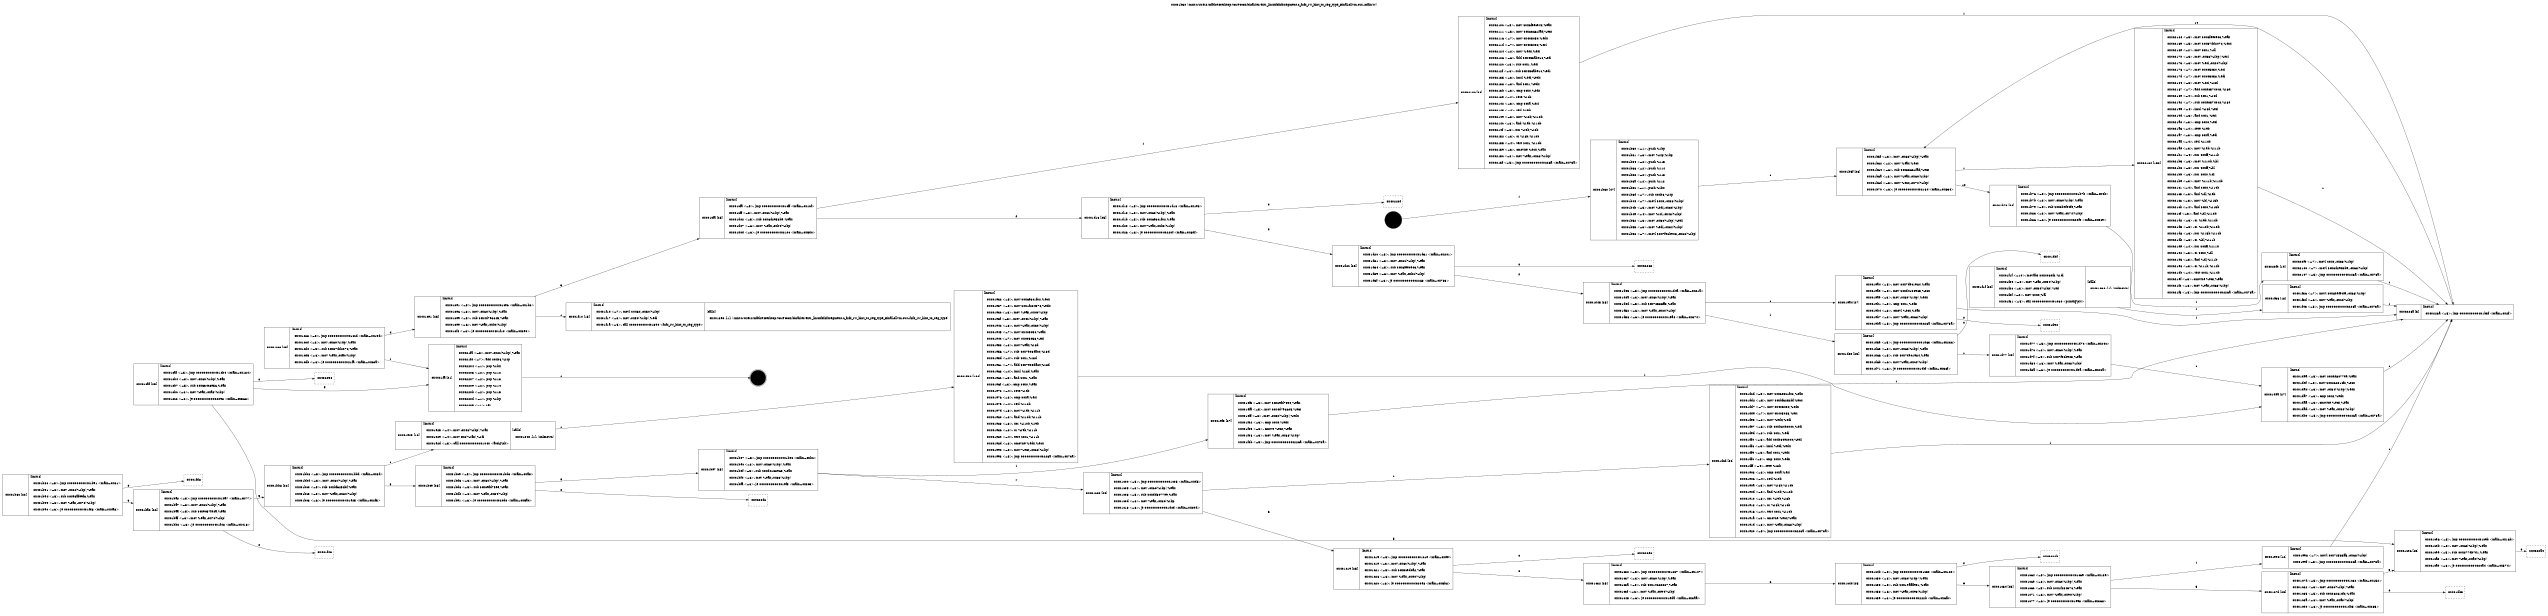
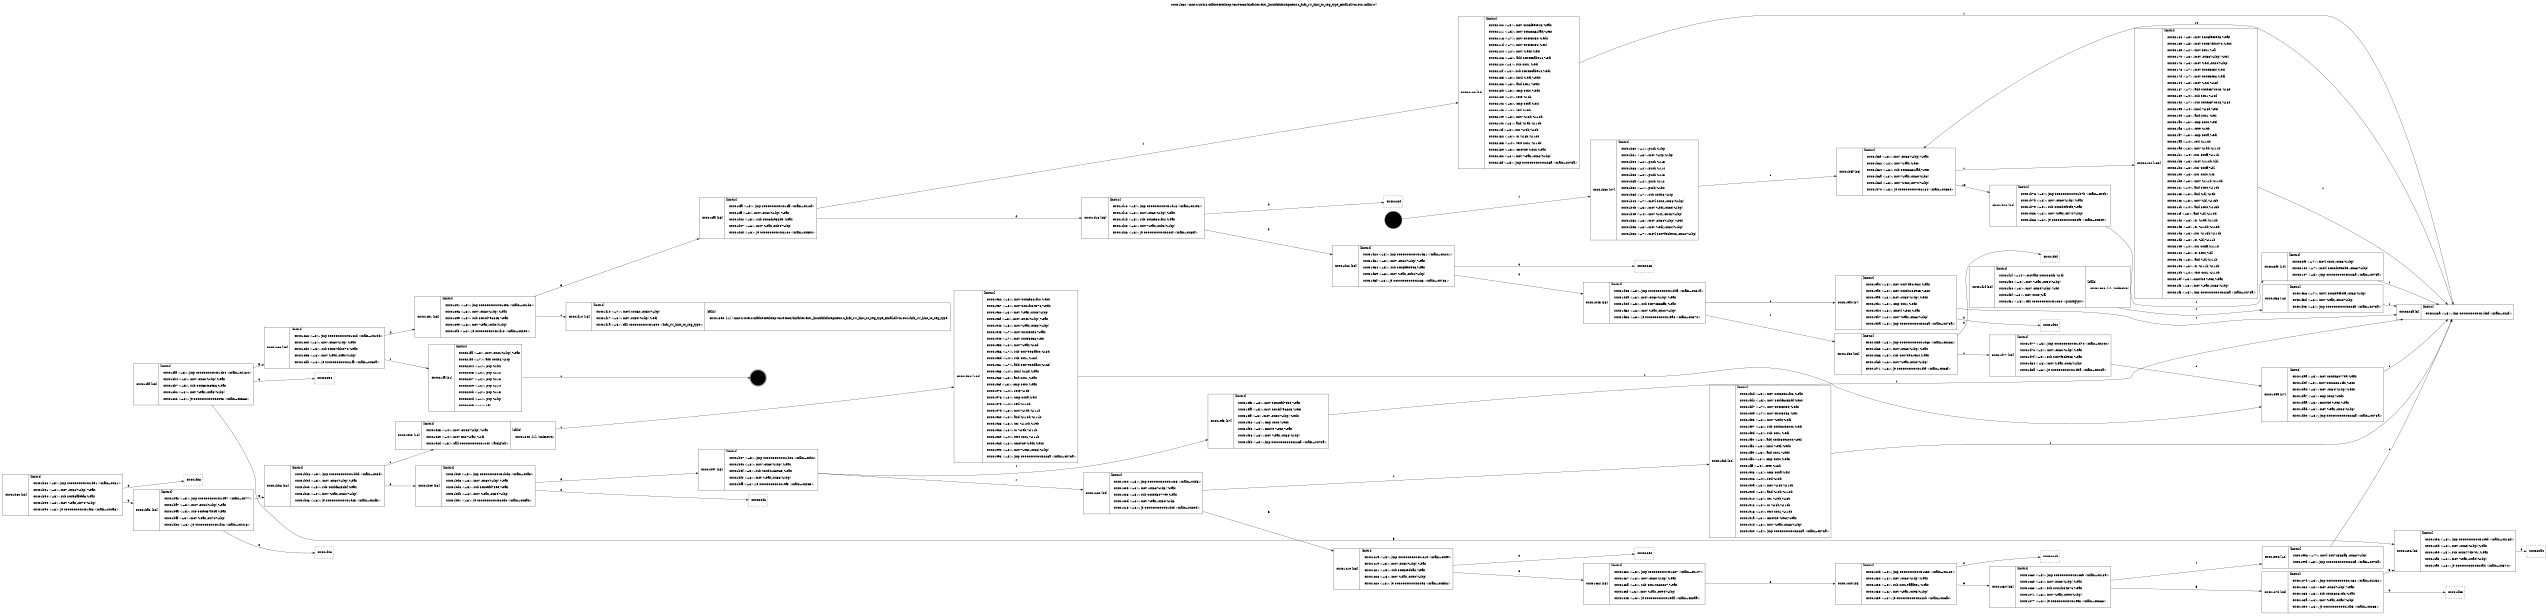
(340, 391) -> (258, 366)
